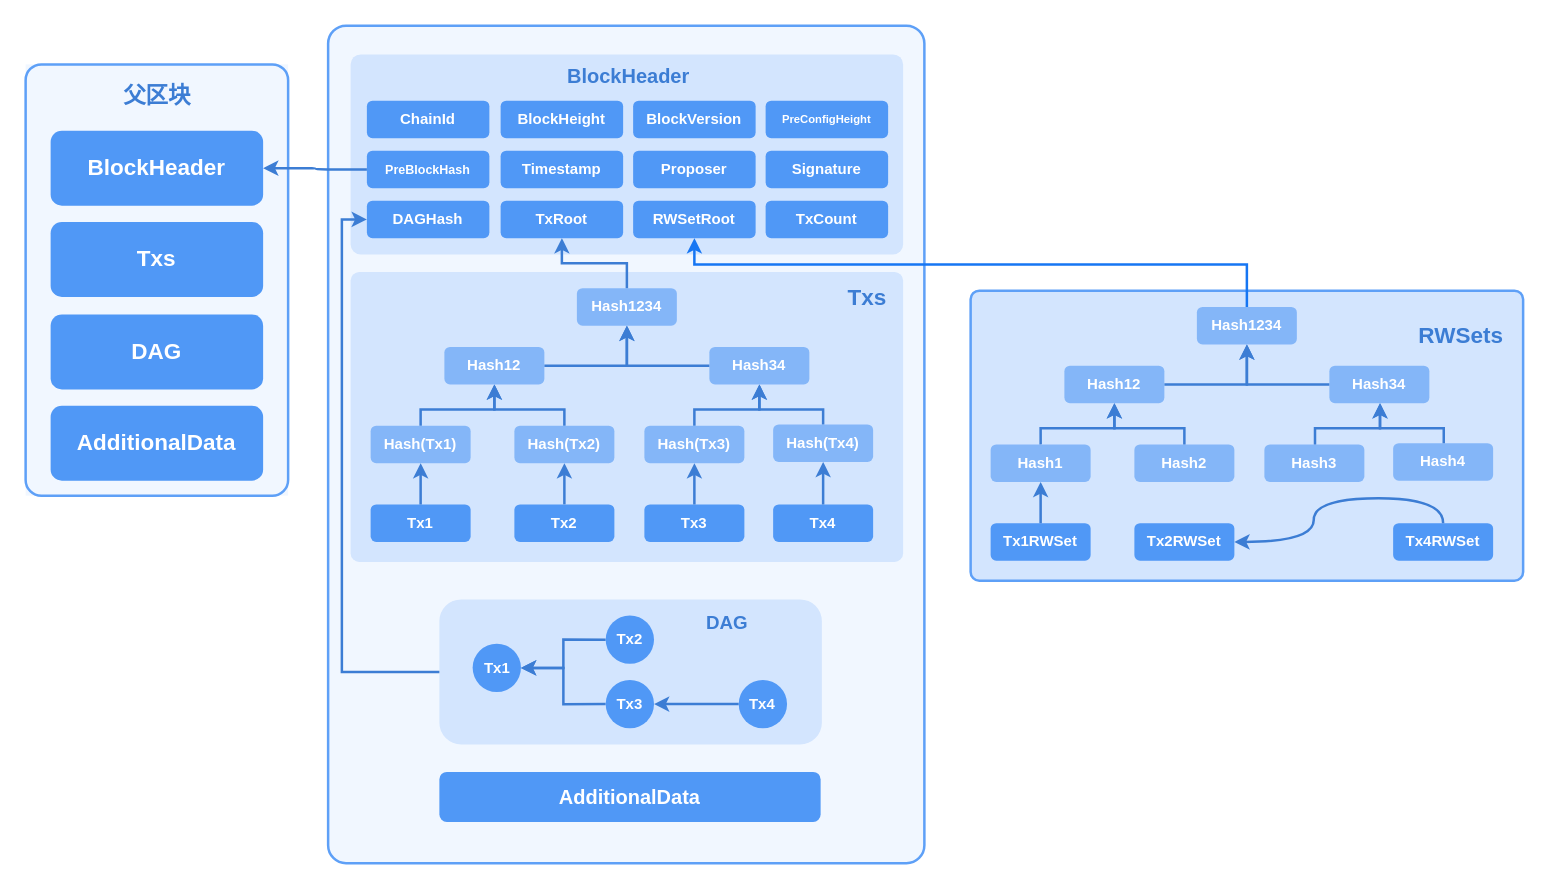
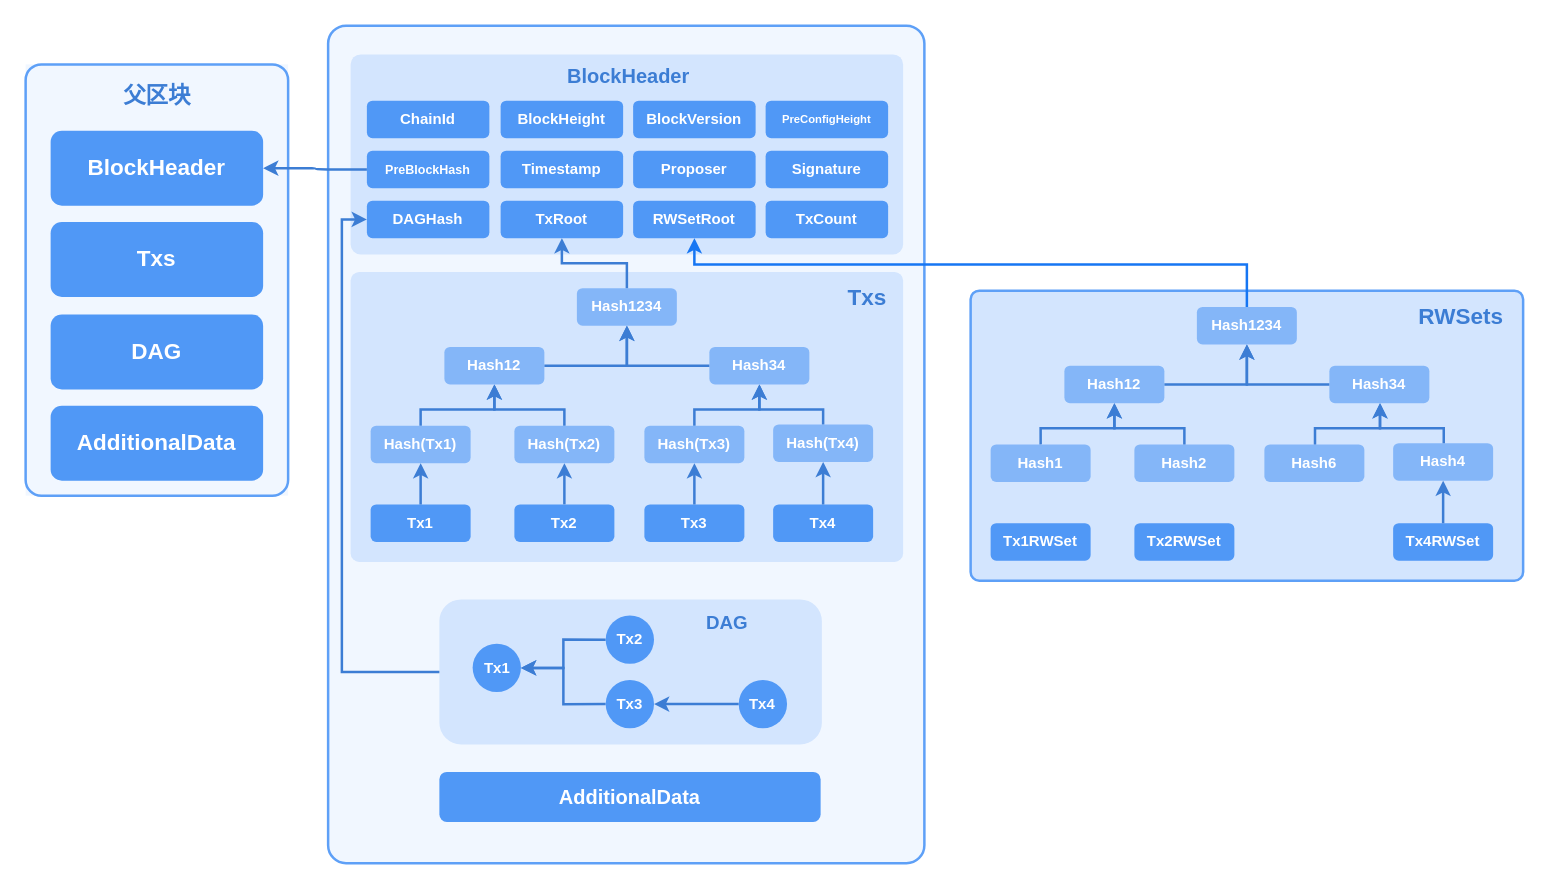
(1460, 335) -> (1460, 316)
(1314, 463) -> (1314, 463)
(1339, 501) -> (1443, 502)
(1041, 504) -> none
